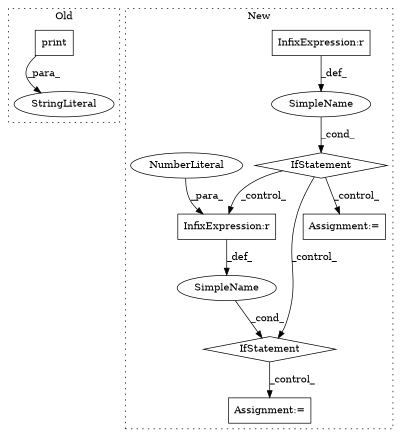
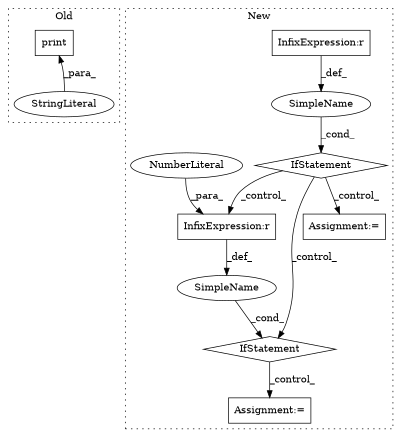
(26, 72) -> (64, 77)
